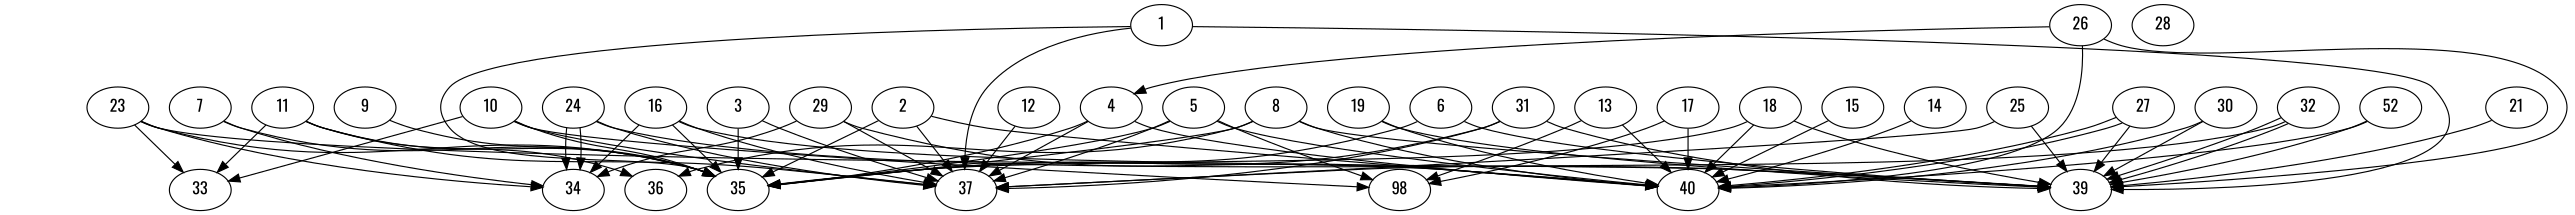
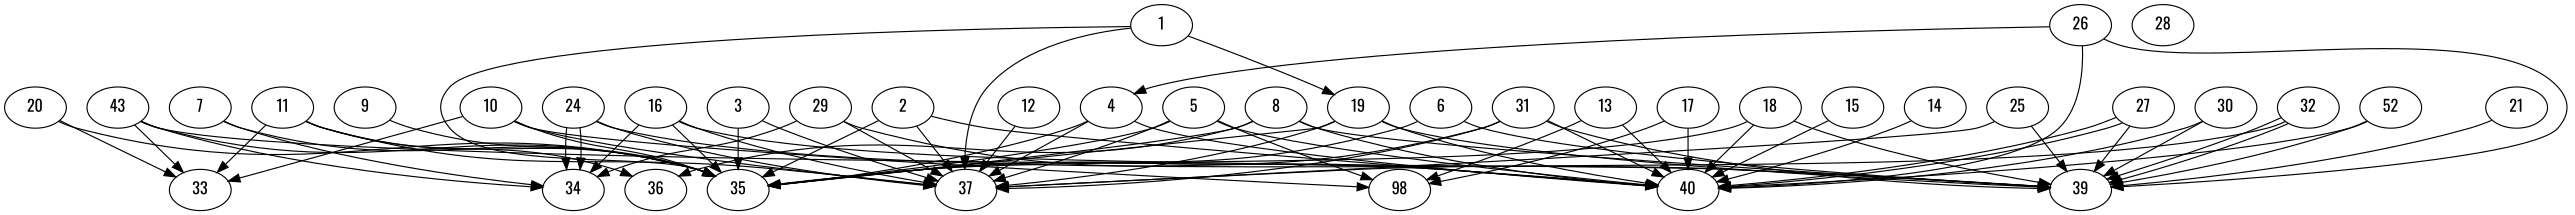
(2006, 46) -> (1256, 62)
none -> (35, 108)
(118, 108) -> (118, 108)
none -> (1600, 146)
none -> (1058, 155)
none -> (1174, 162)
